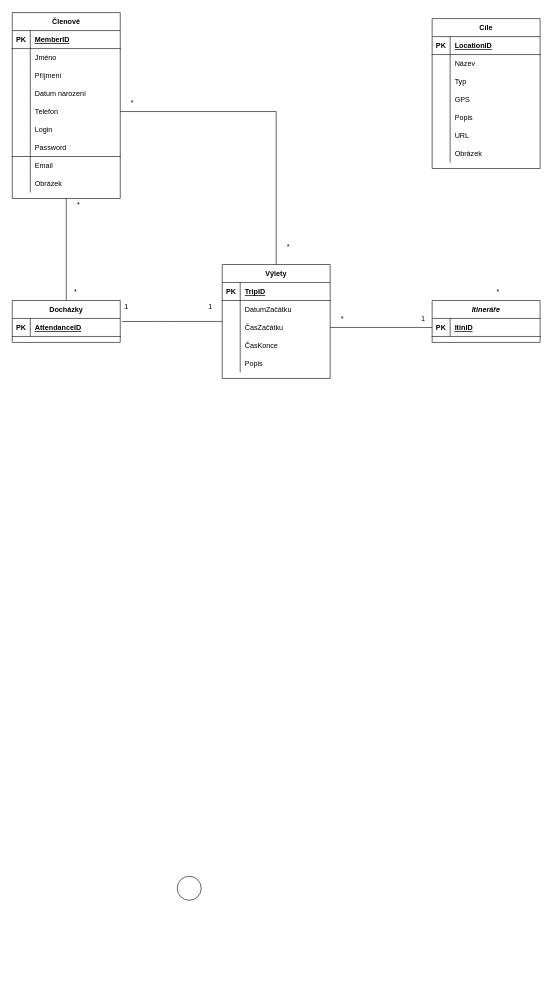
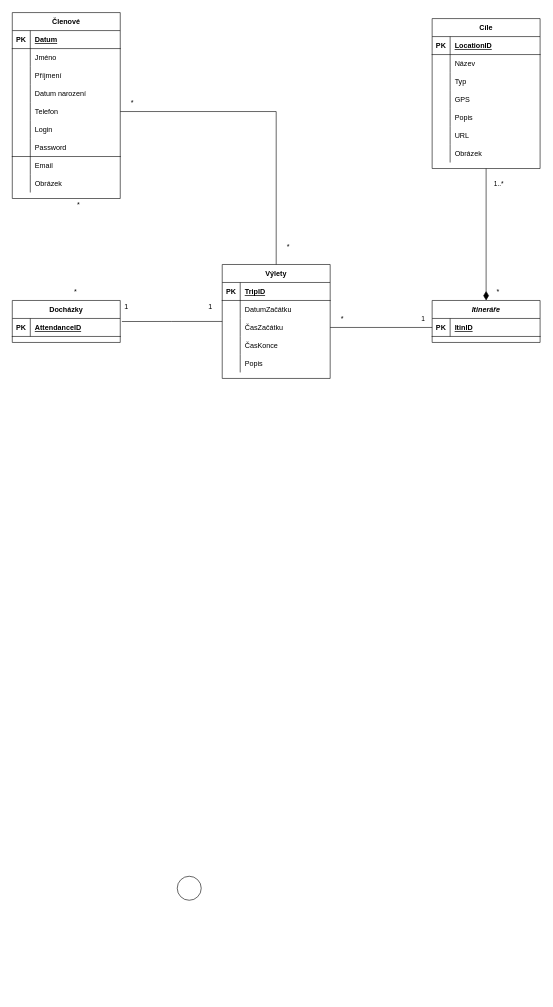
(51, 40) -> (45, 40)
(66, 250) -> none
none -> (486, 290)
